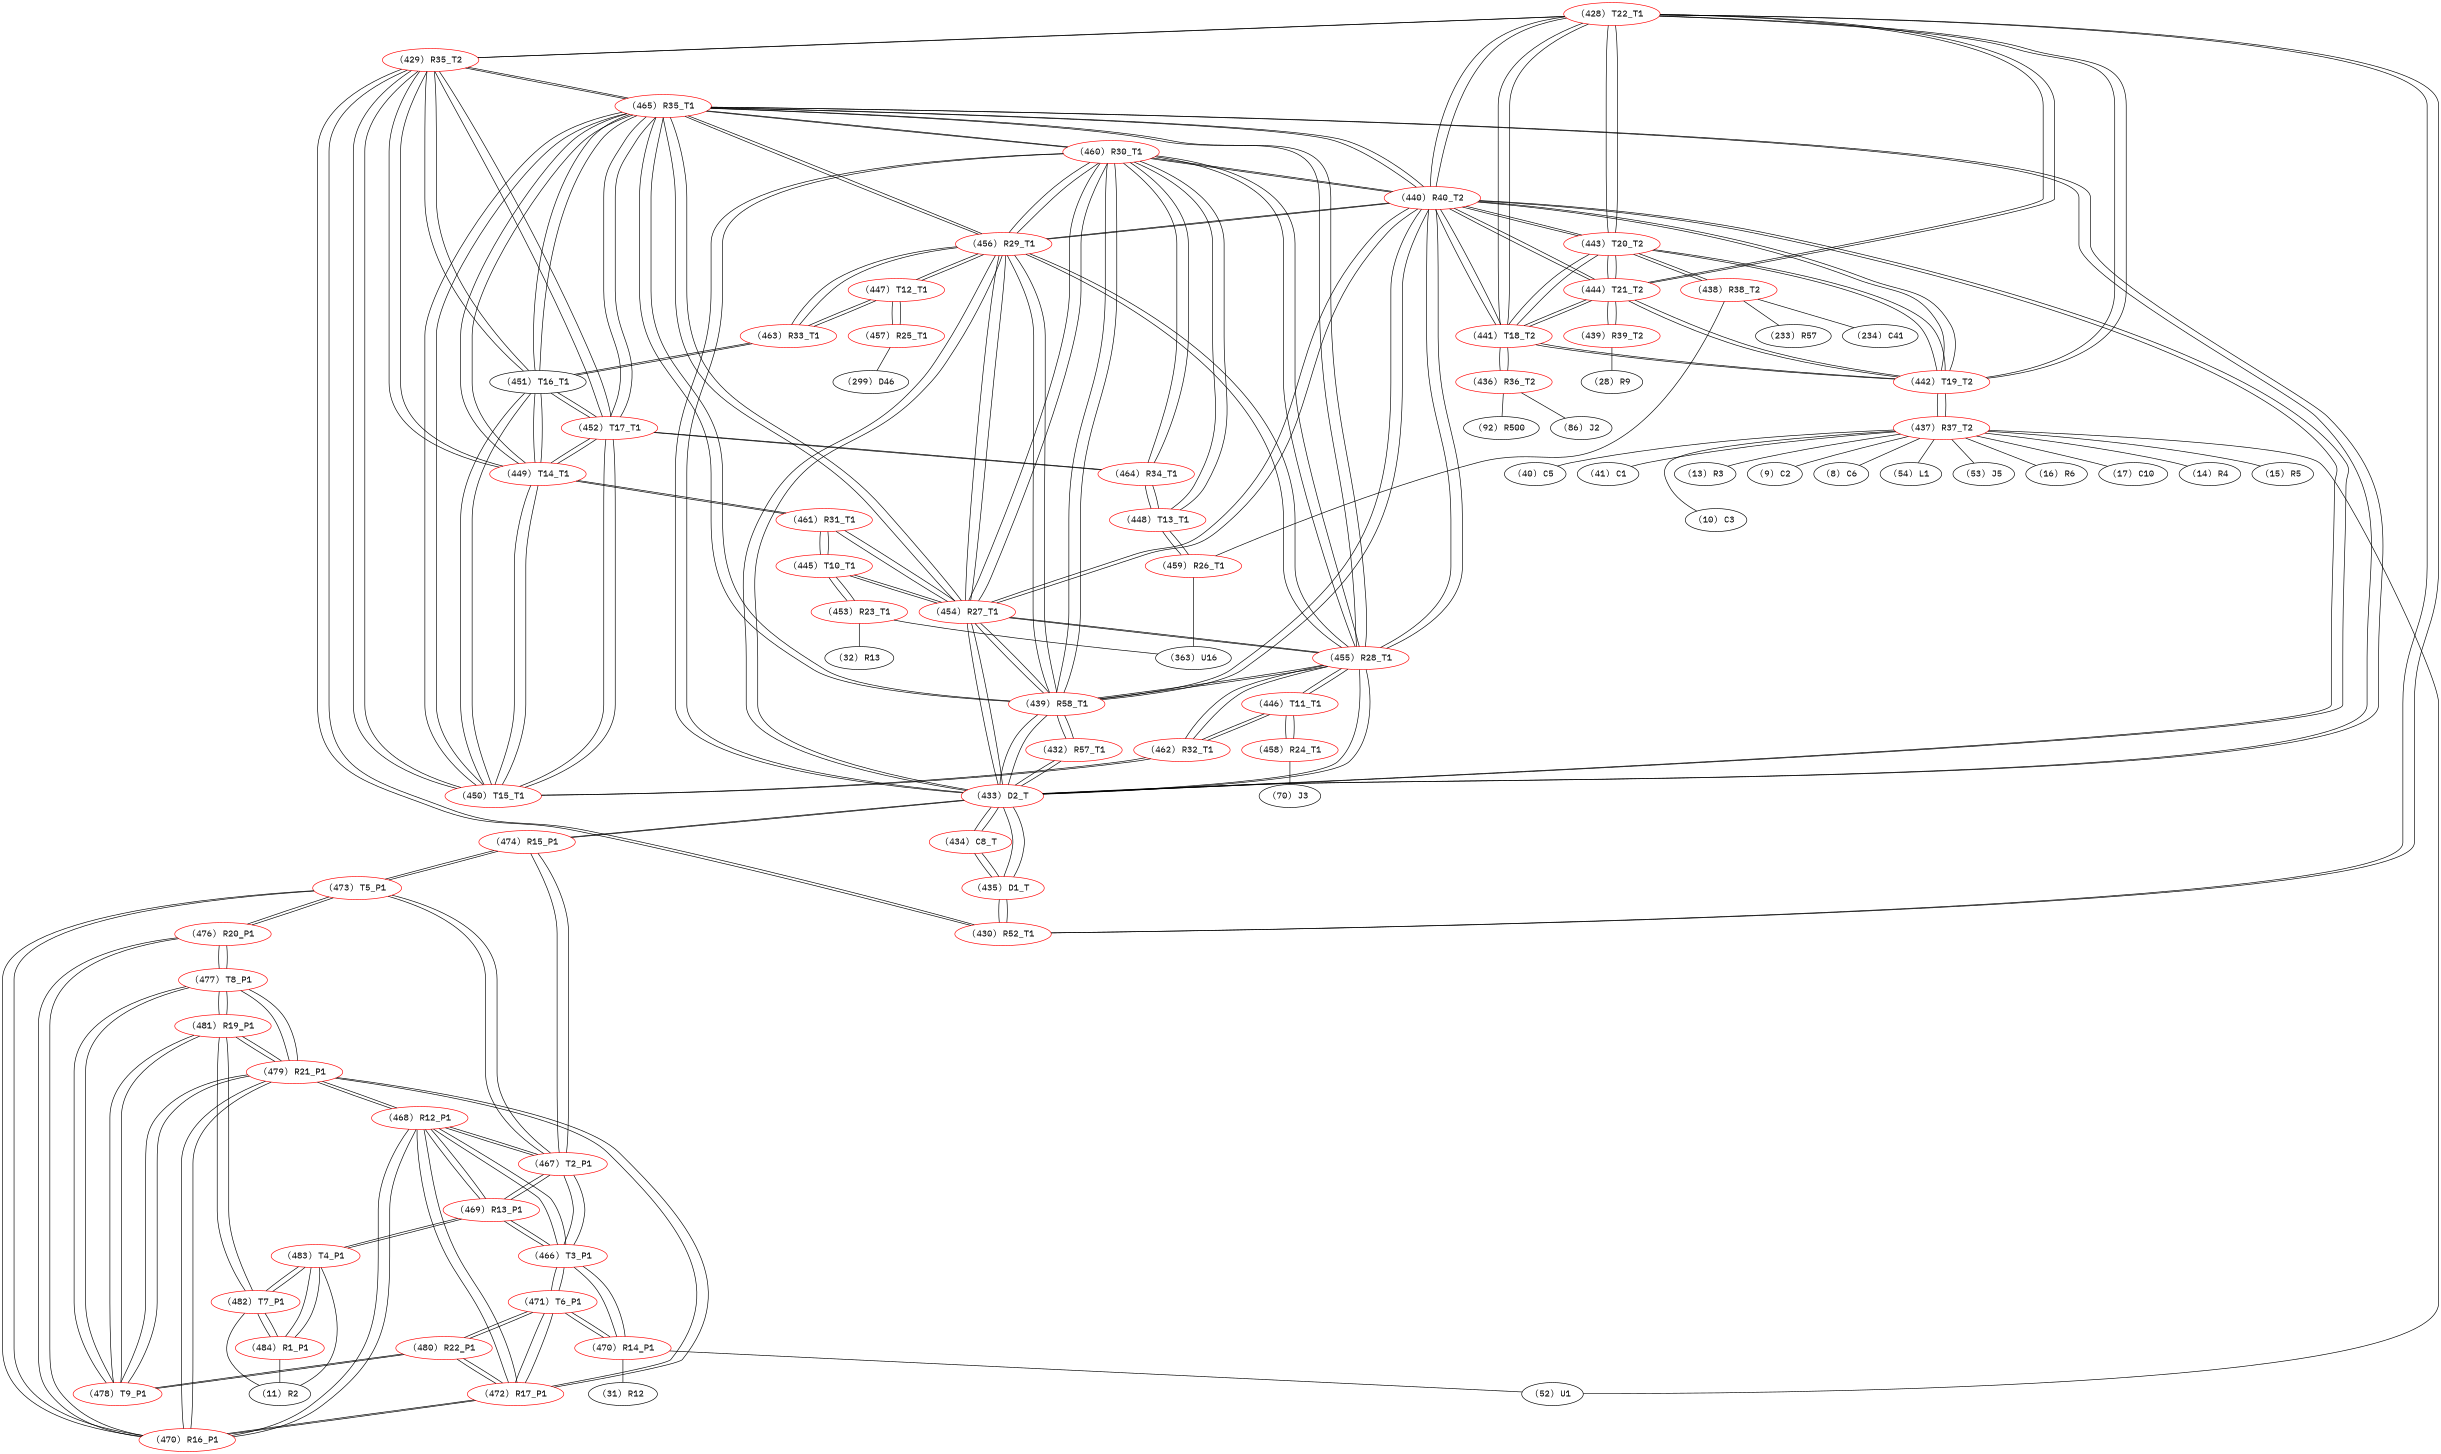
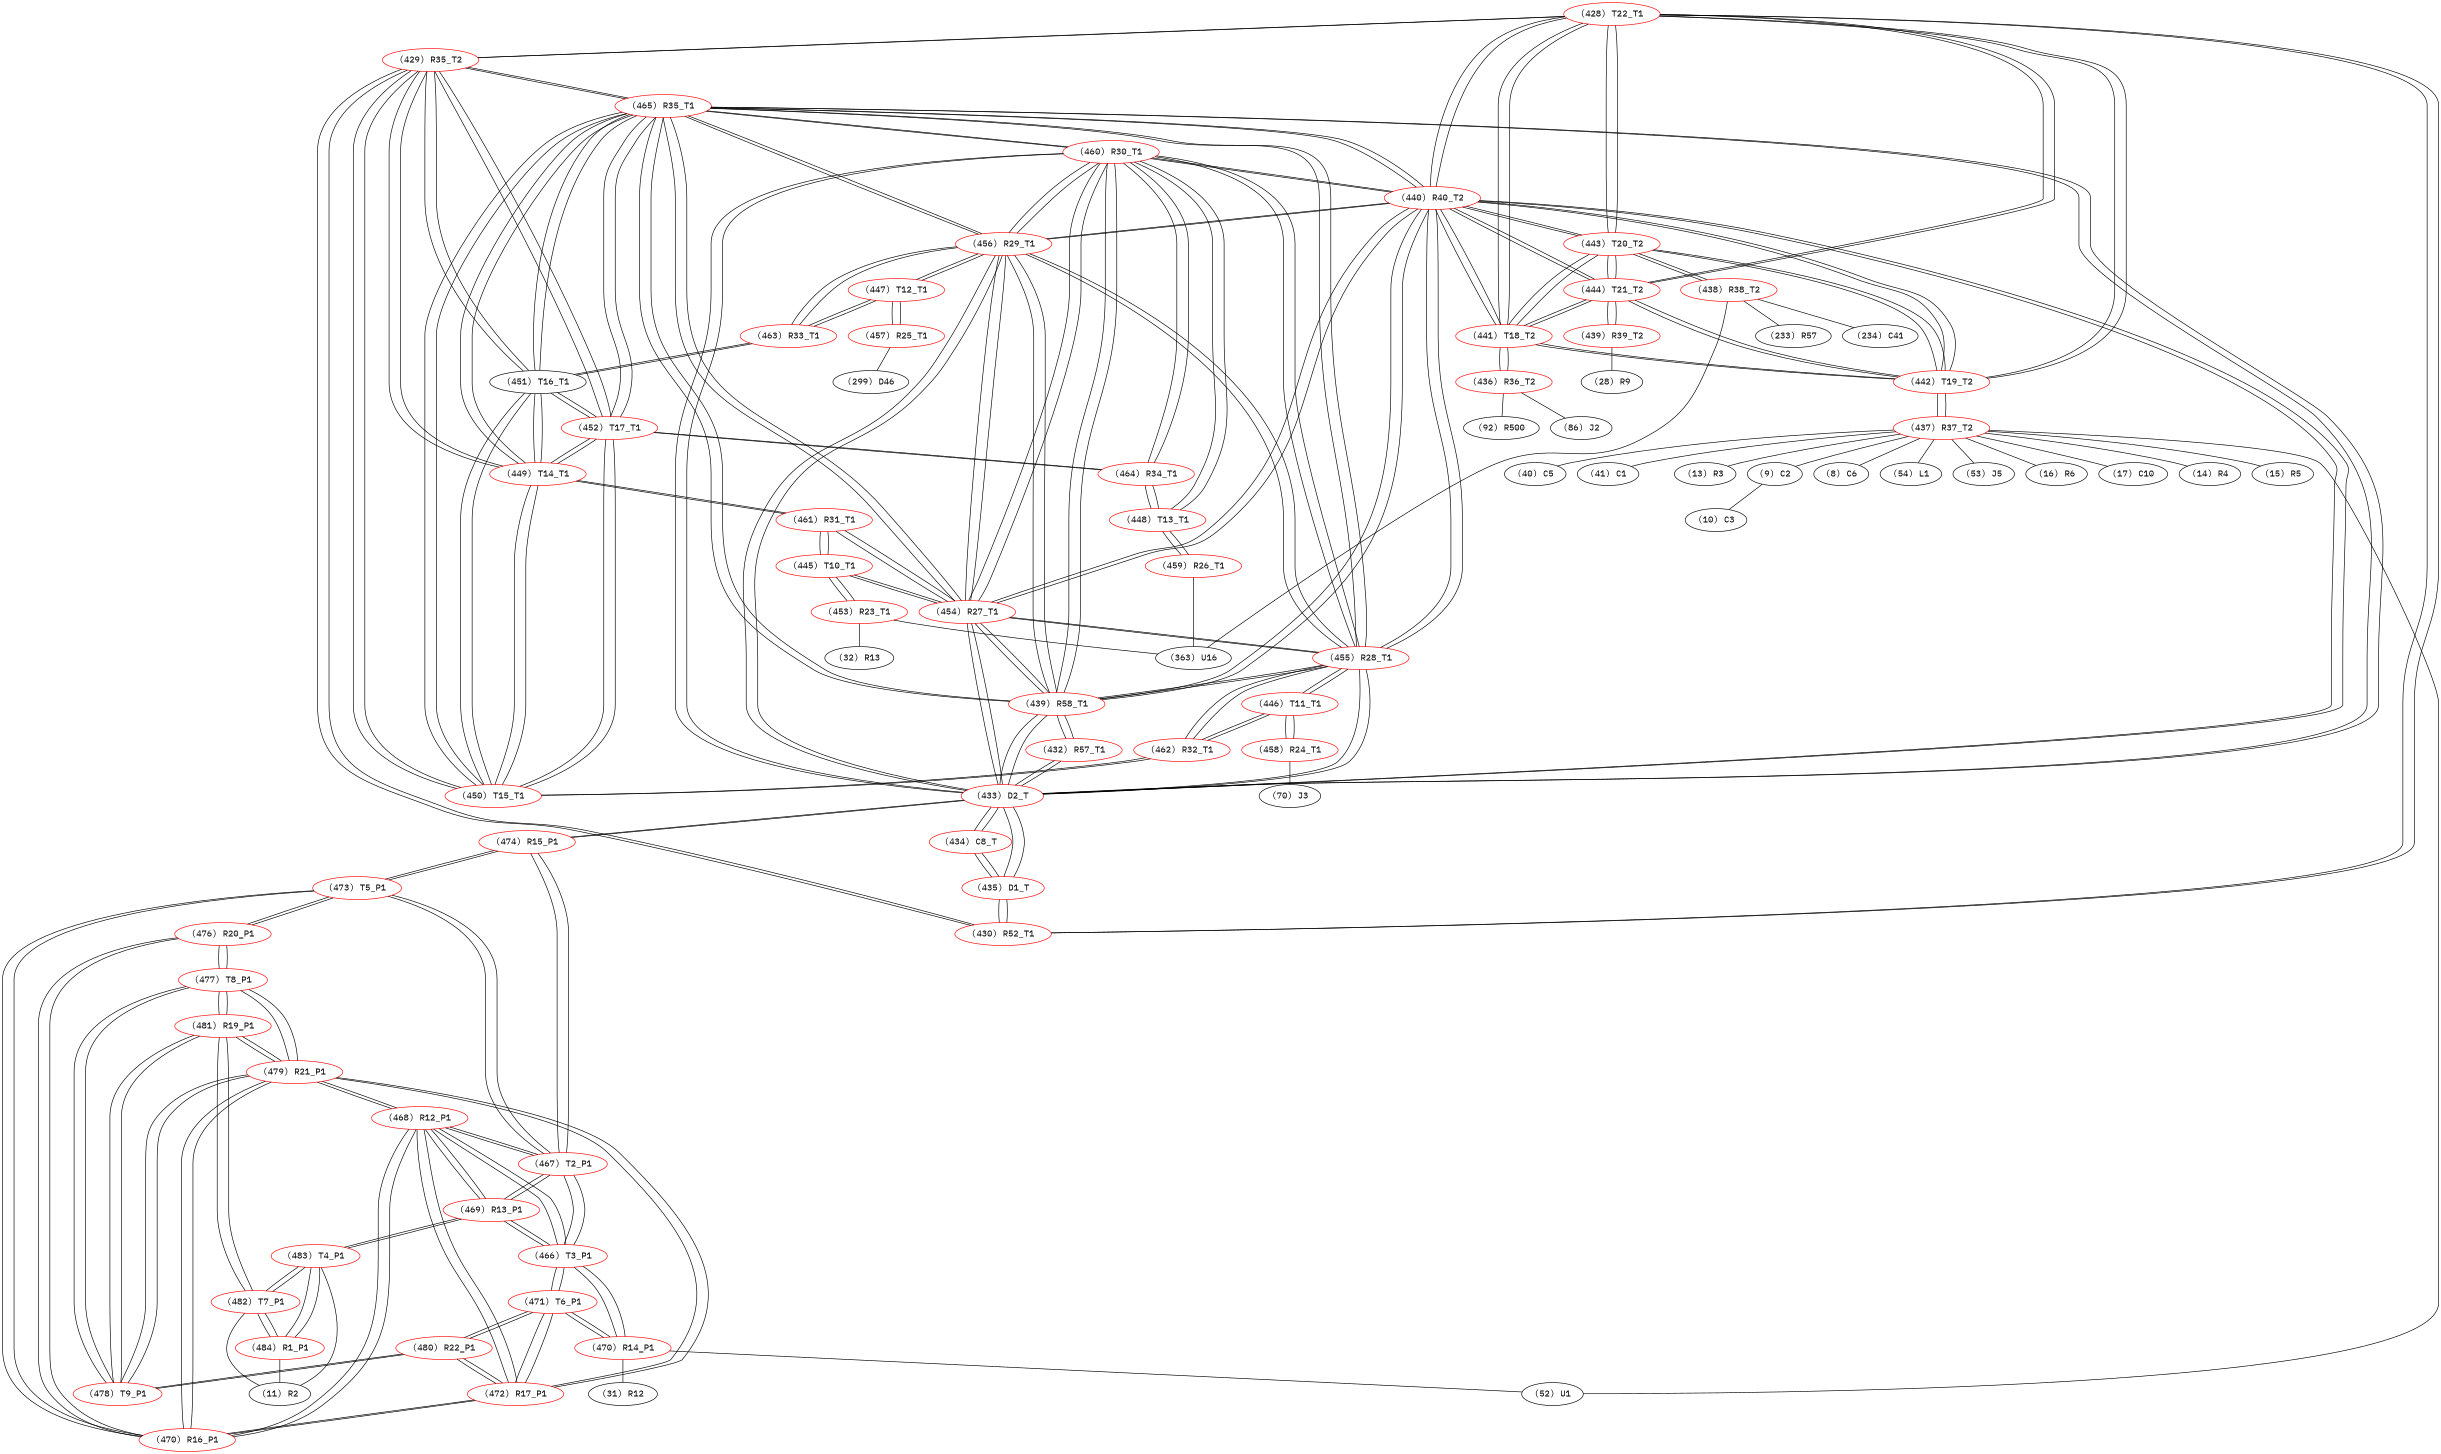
(1749, 444) -> (1746, 497)
(1498, 458) -> (1485, 469)
